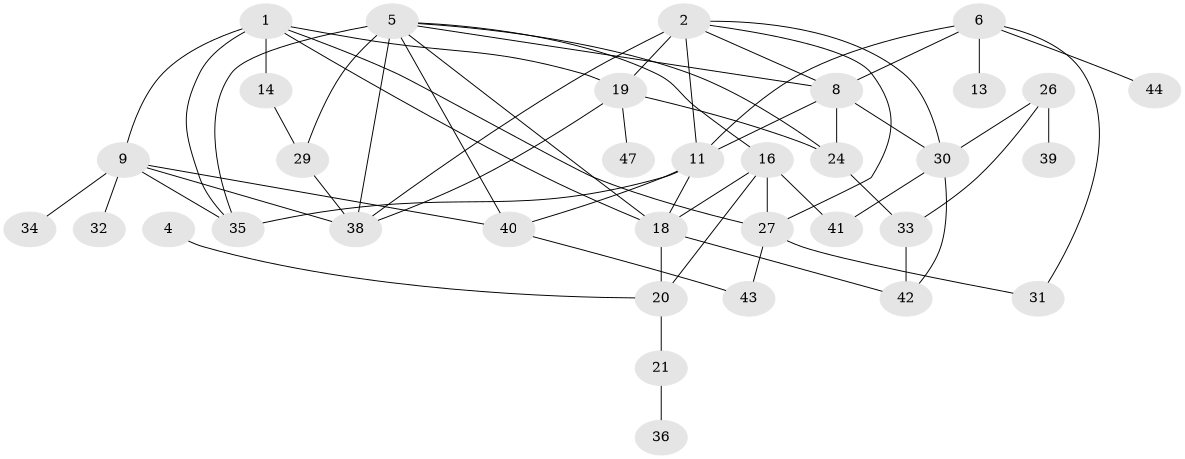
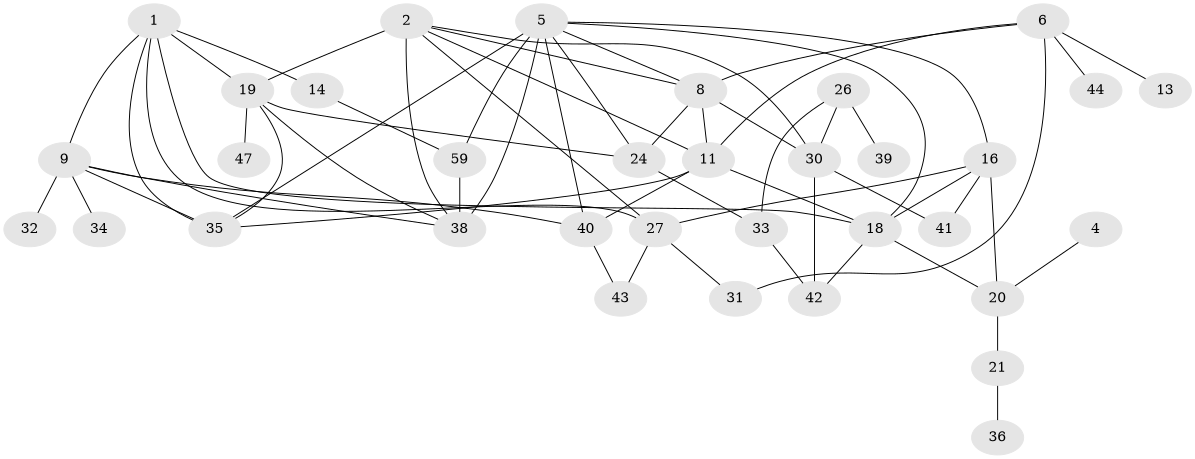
(303, 160) -> (460, 160)
none -> (281, 169)
